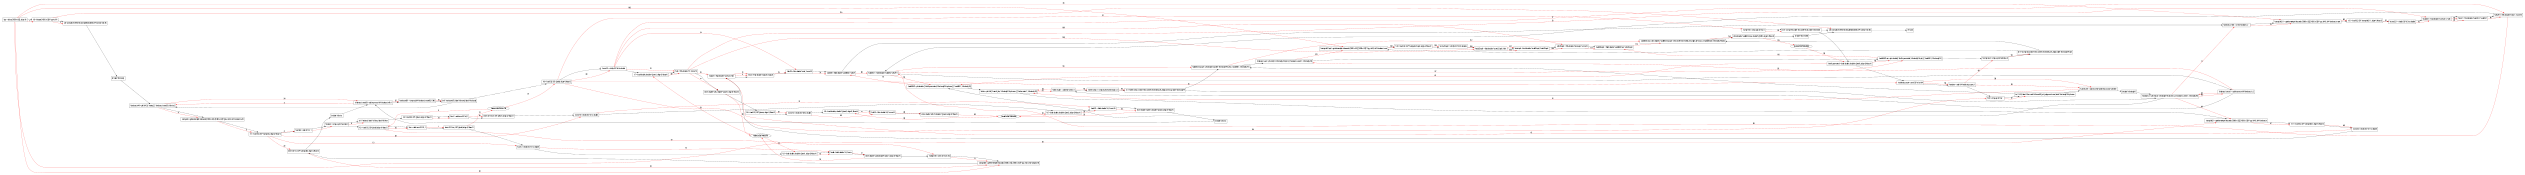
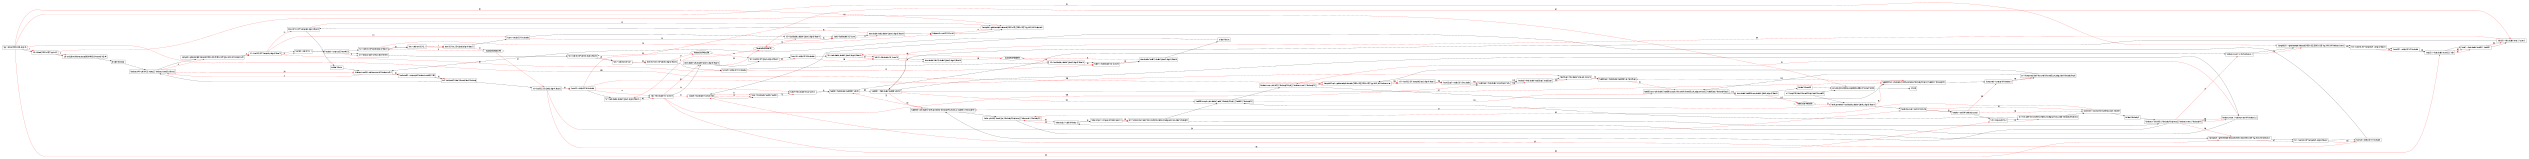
(1754, 30) -> none
none -> (701, 53)
